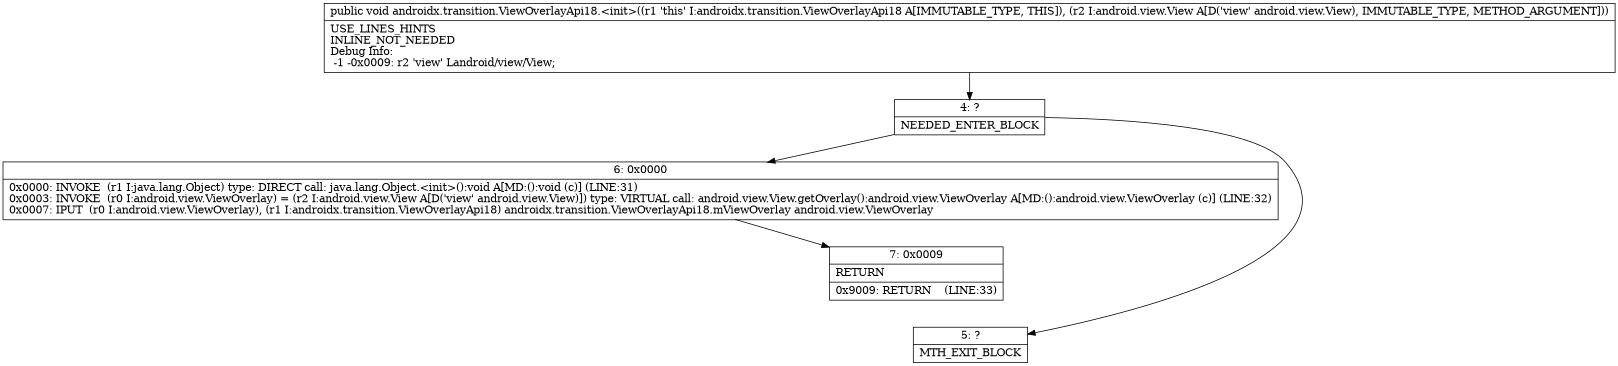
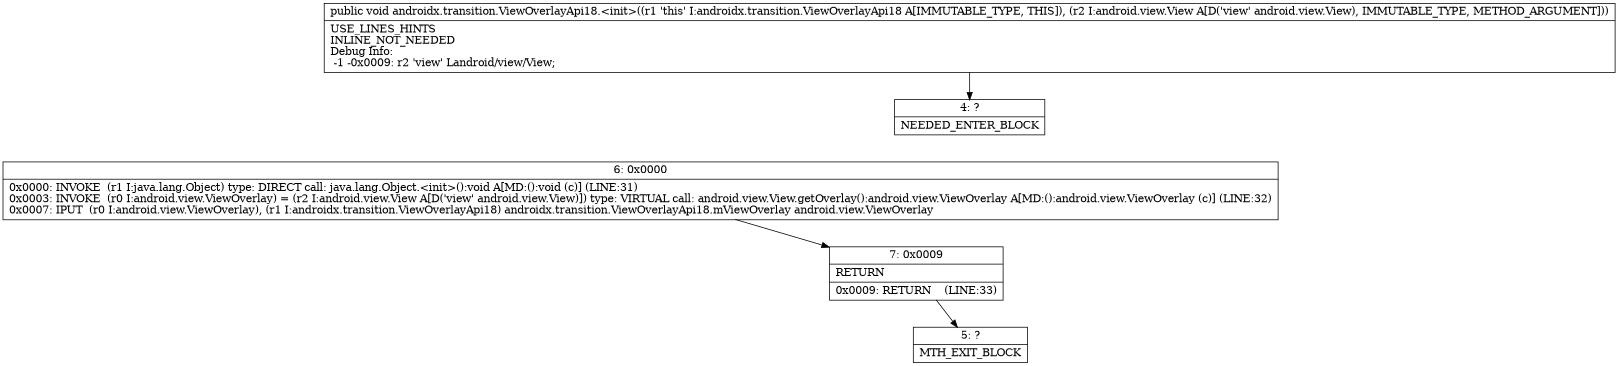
(835, 148) -> none
(1299, 211) -> (944, 311)
(916, 291) -> (916, 291)
